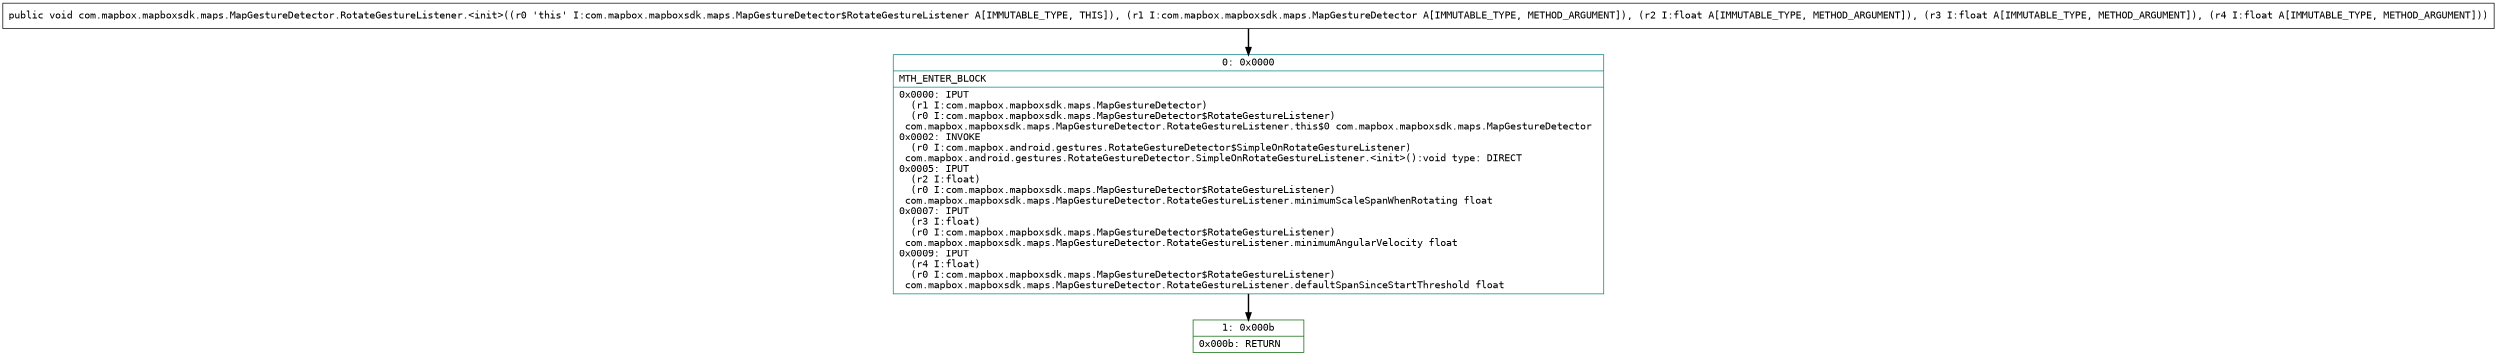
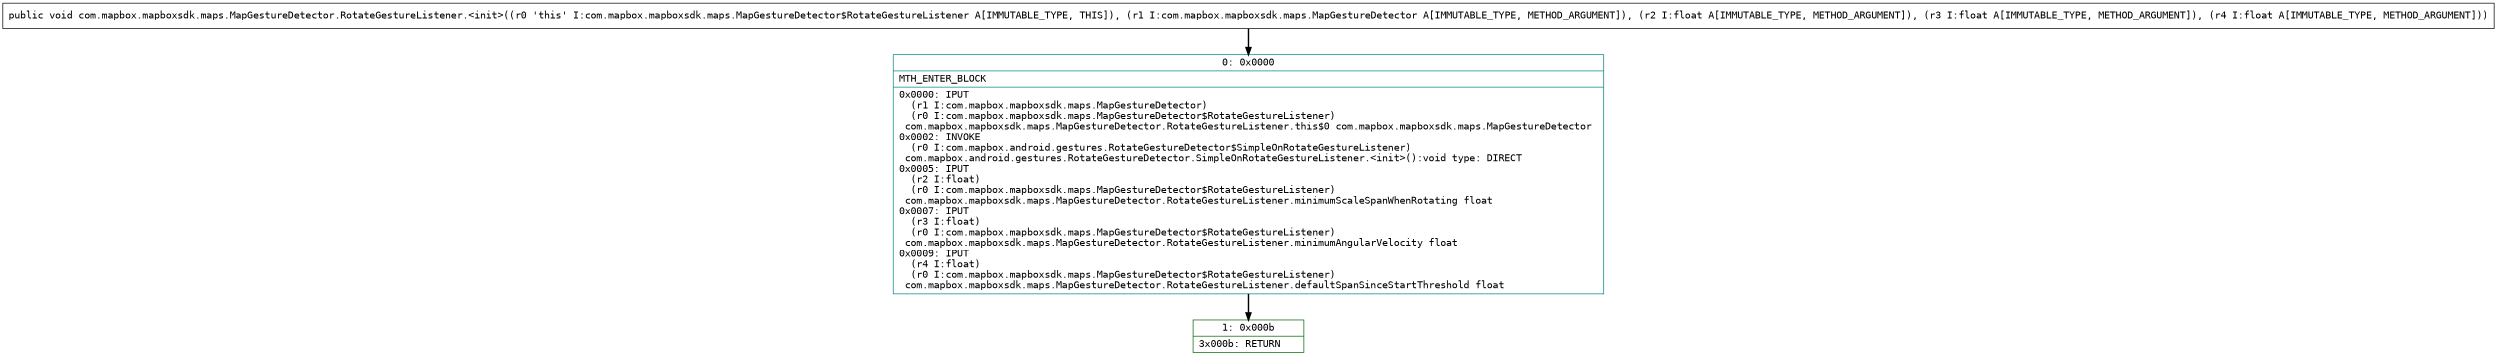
(1248, 344) -> (1248, 344)
